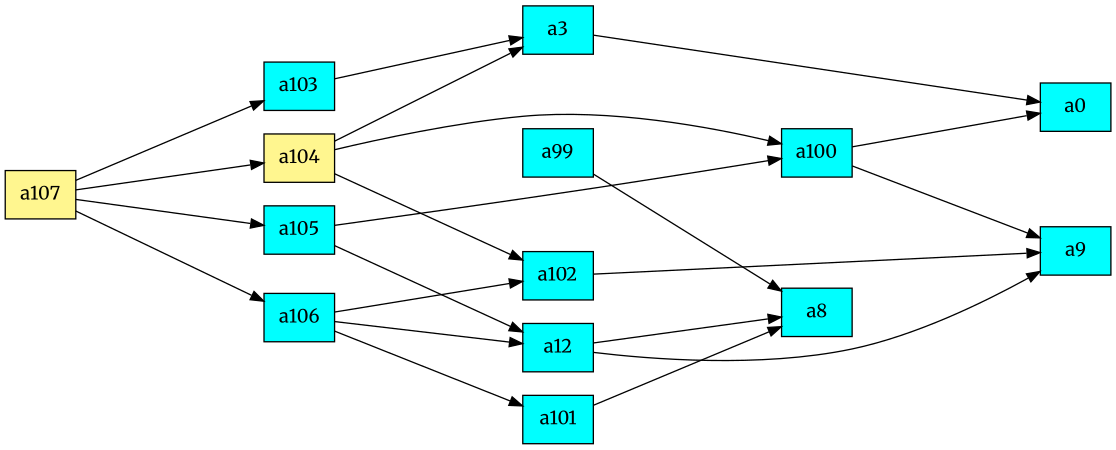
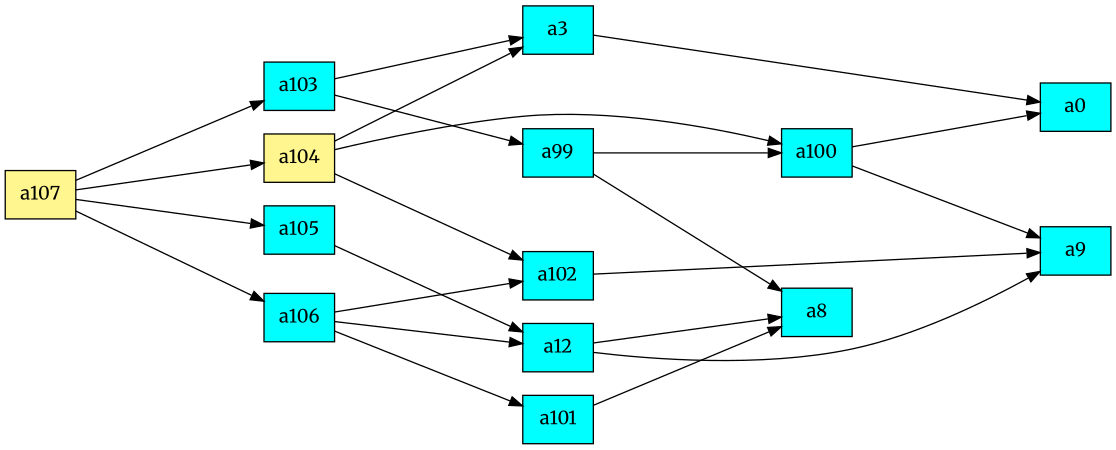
none -> (422, 118)
(552, 194) -> (681, 153)
